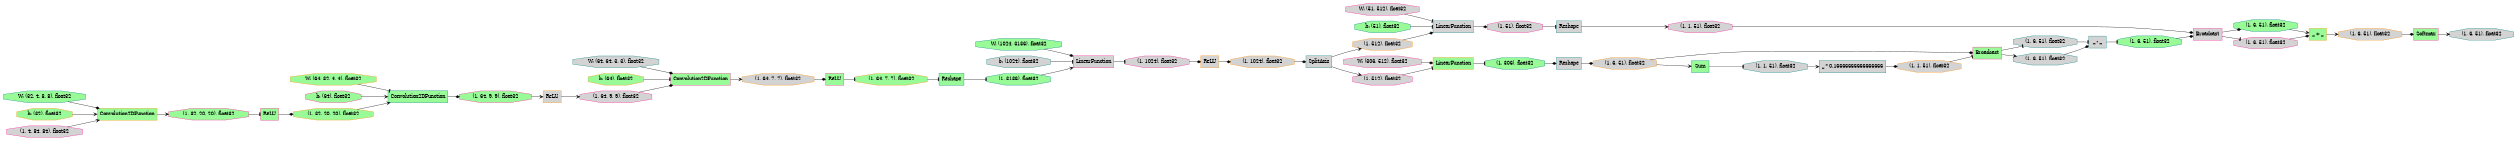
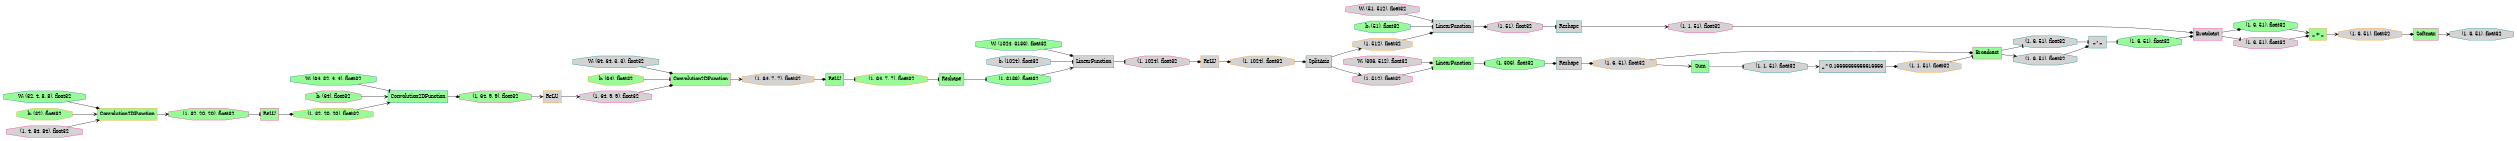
(1852, 67) -> (1852, 67)
(333, 79) -> (333, 79)
